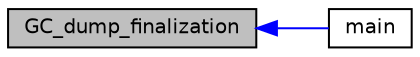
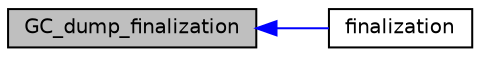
(370, 28) -> (401, 28)
